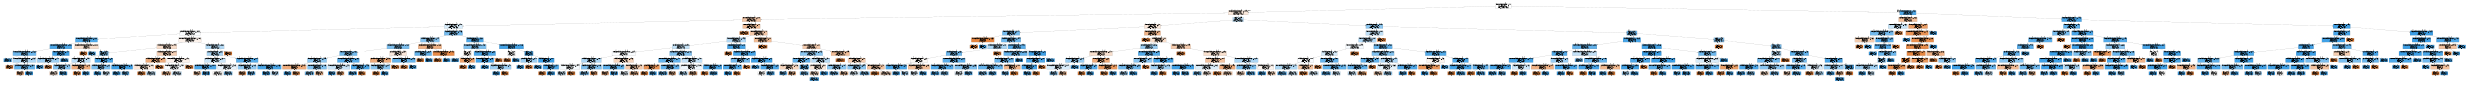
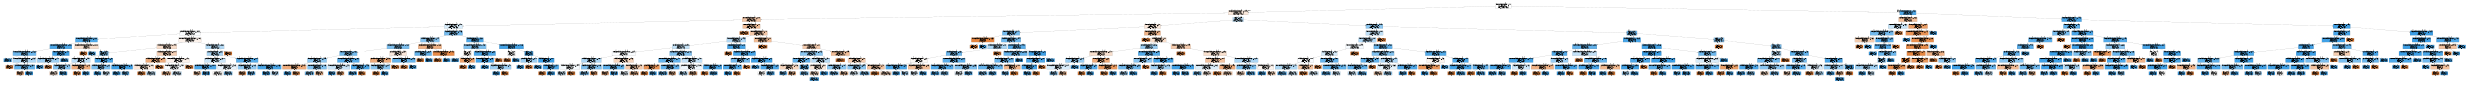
(1579, 60) -> (1579, 60)
(1362, 73) -> (1362, 73)
